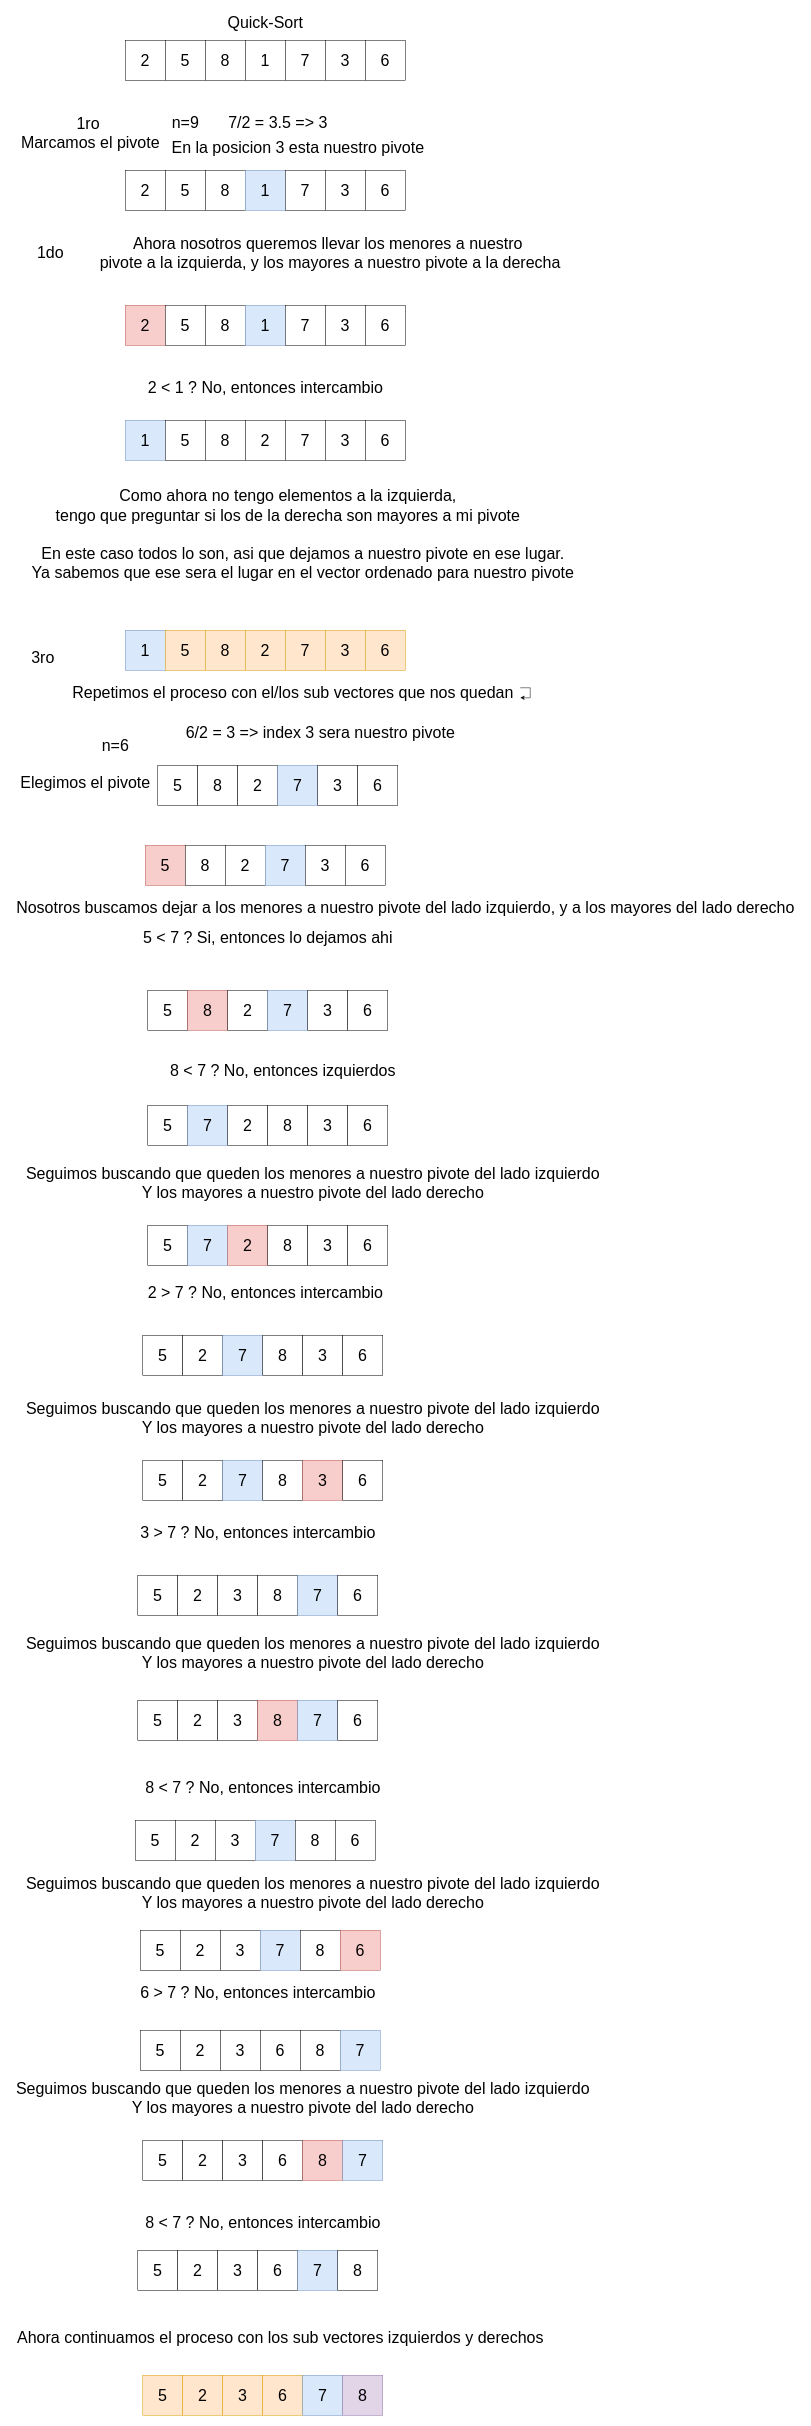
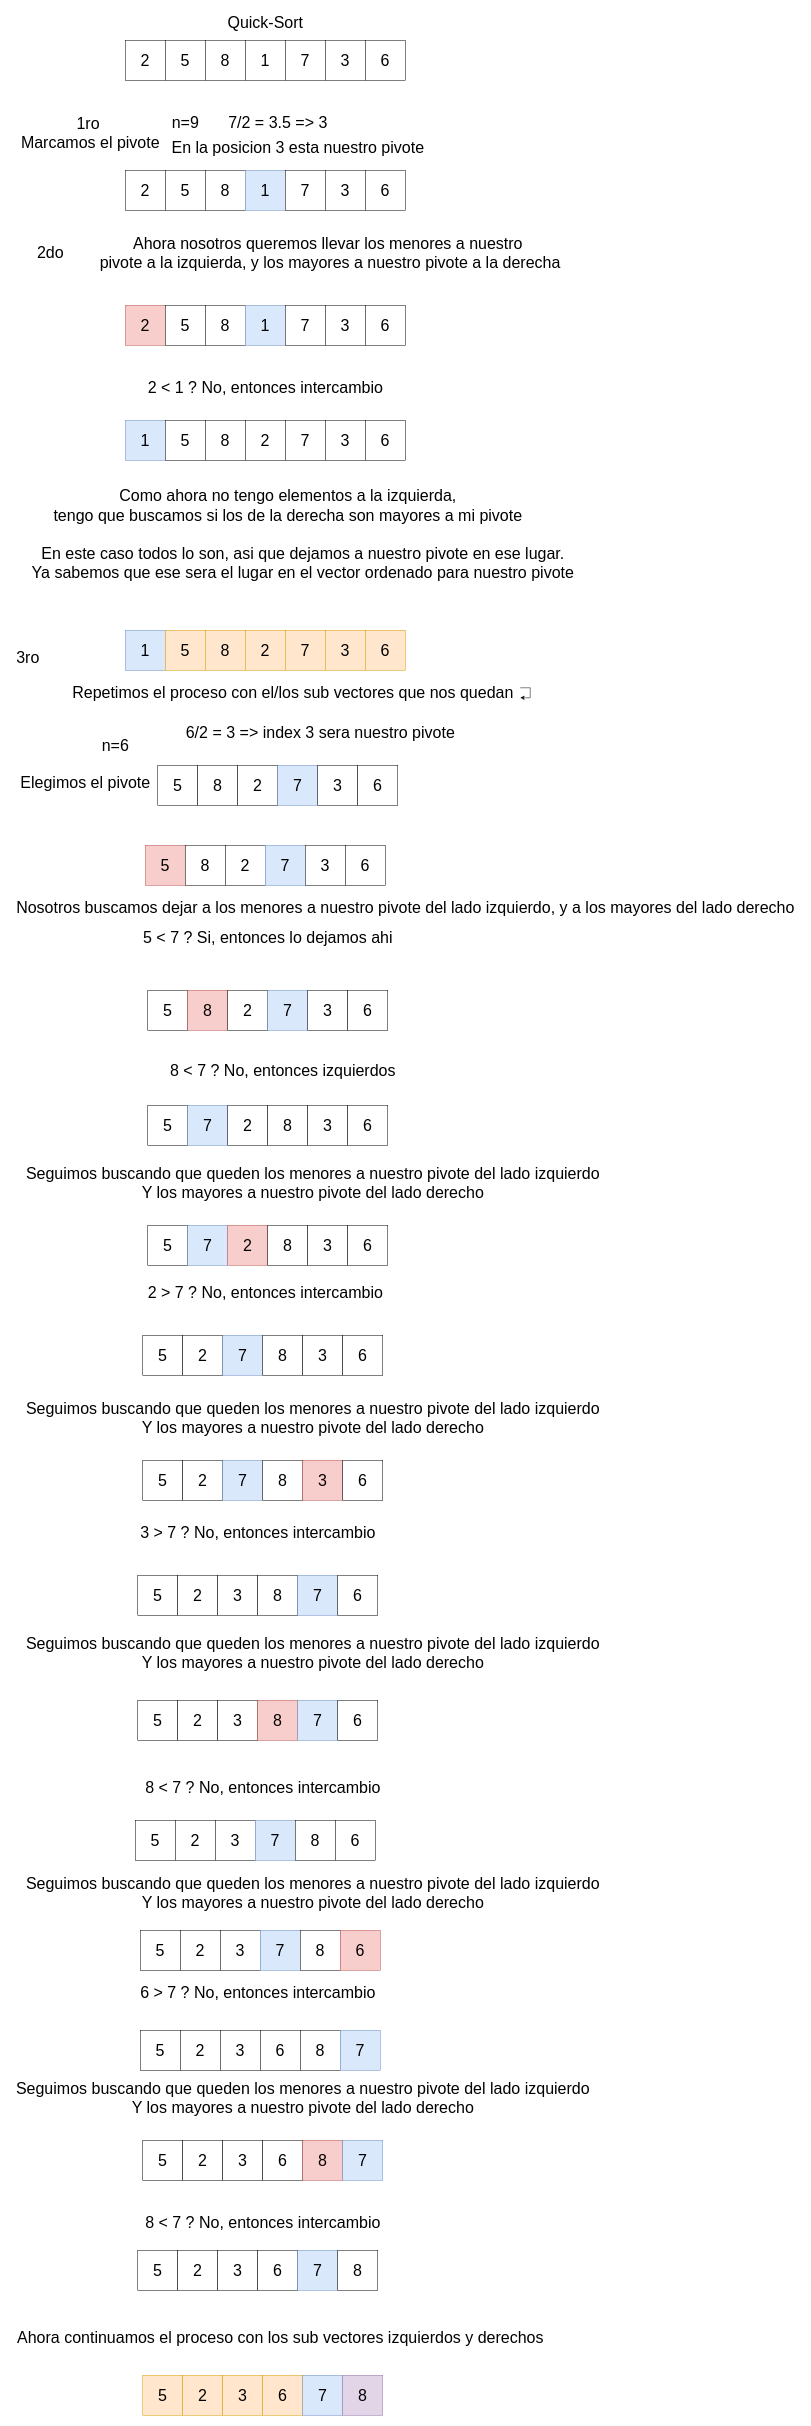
(51, 253) -> (51, 253)
(288, 505) -> (288, 505)
(43, 658) -> (28, 658)
